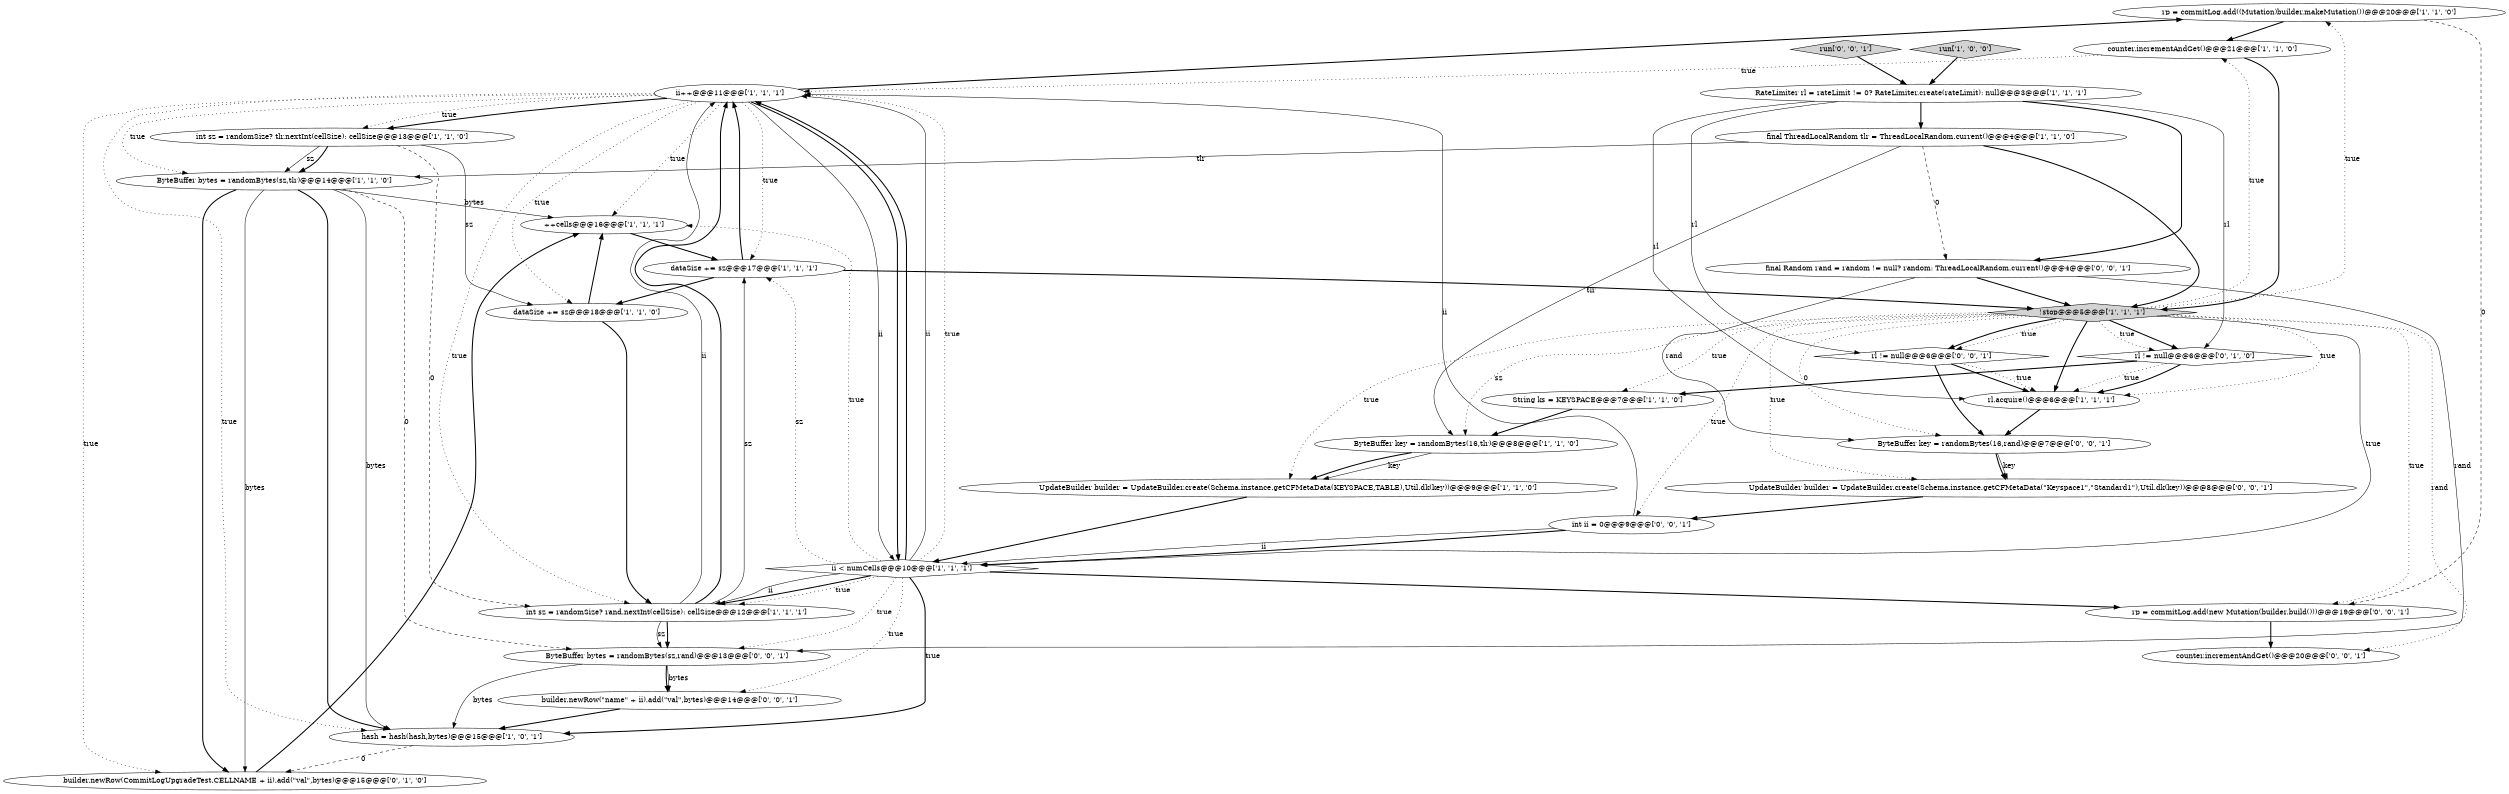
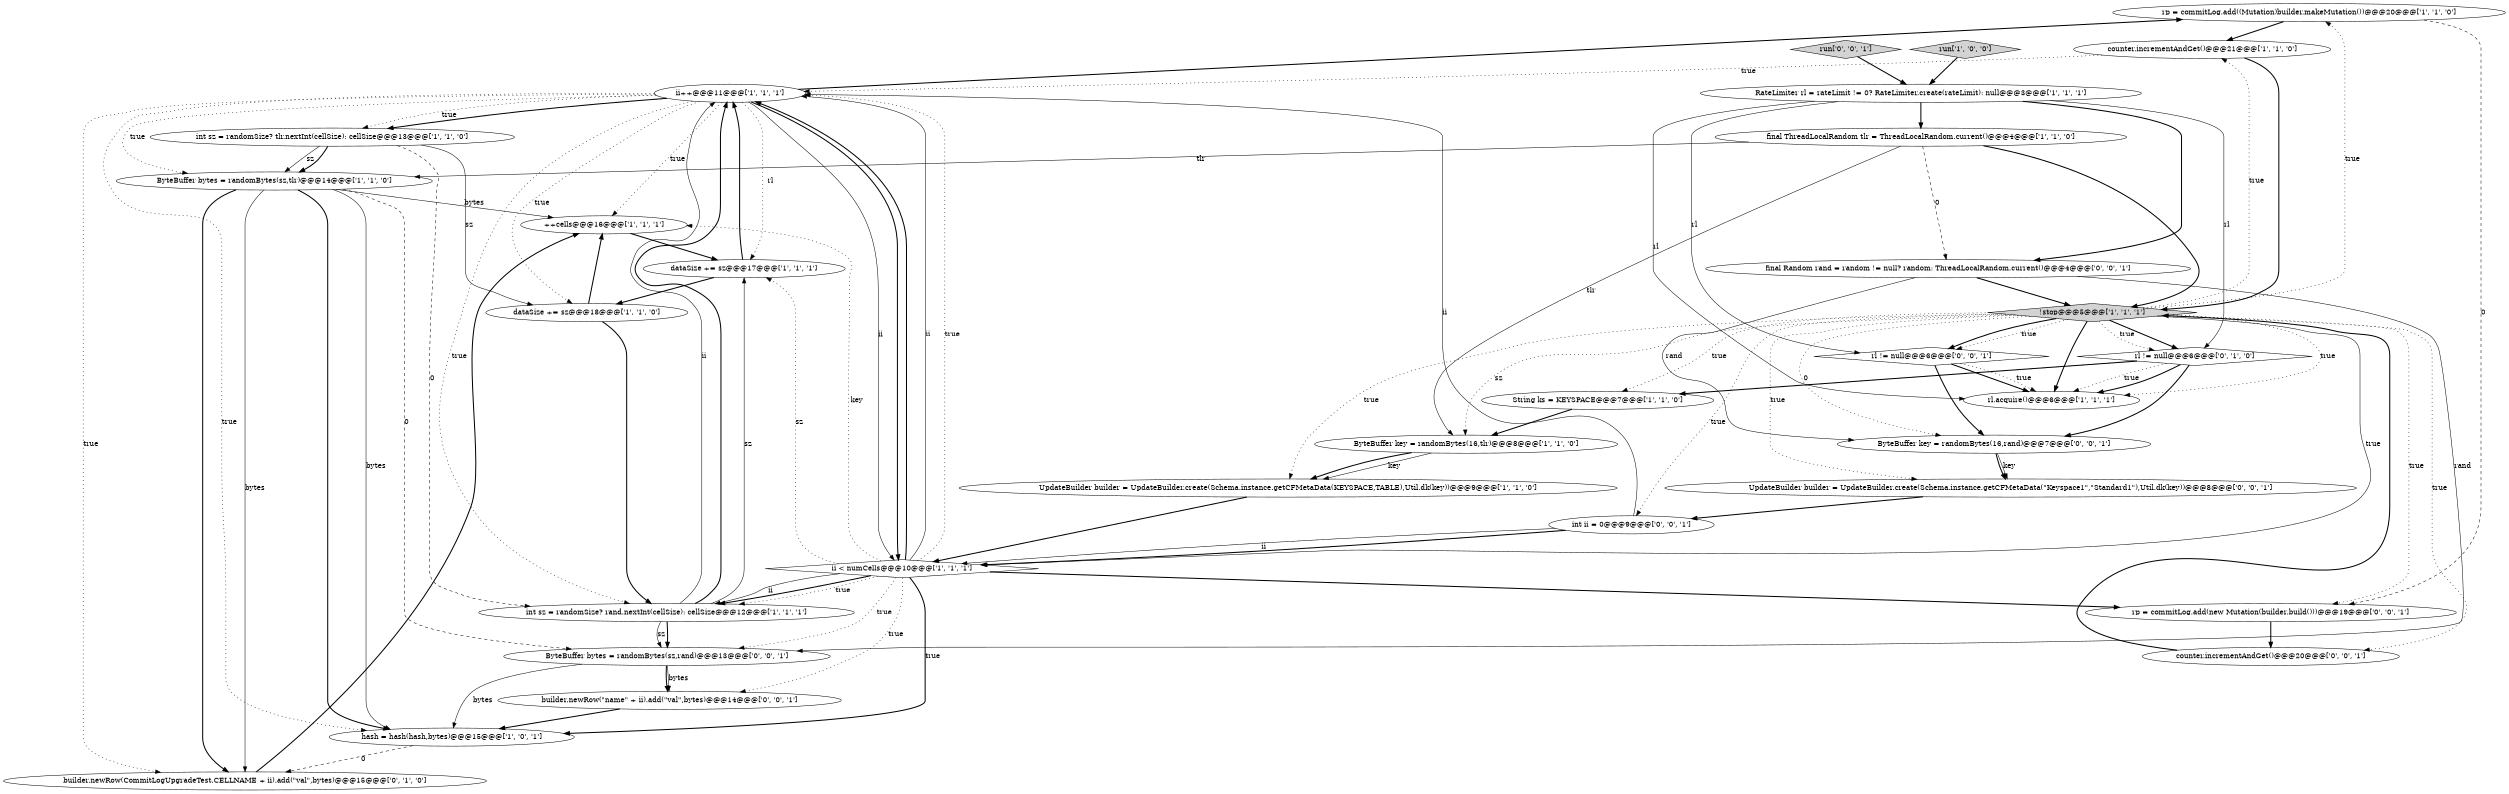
(771, 181) -> (771, 181)
(1436, 283) -> (2374, 551)
(857, 400) -> (857, 400)
(2025, 421) -> (2138, 413)
(2440, 488) -> (2440, 488)
